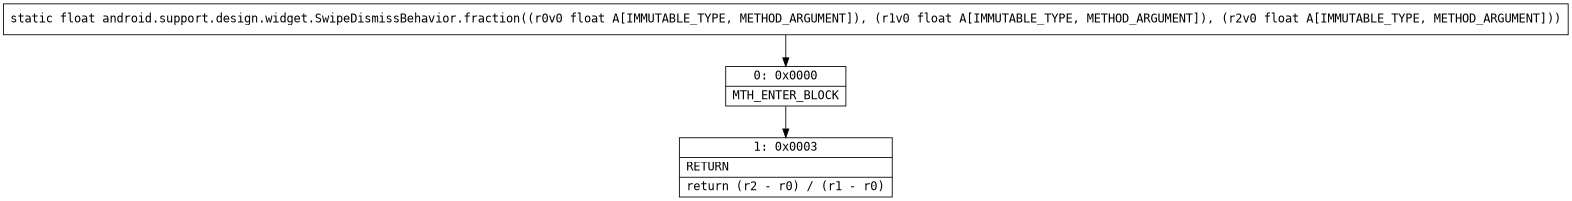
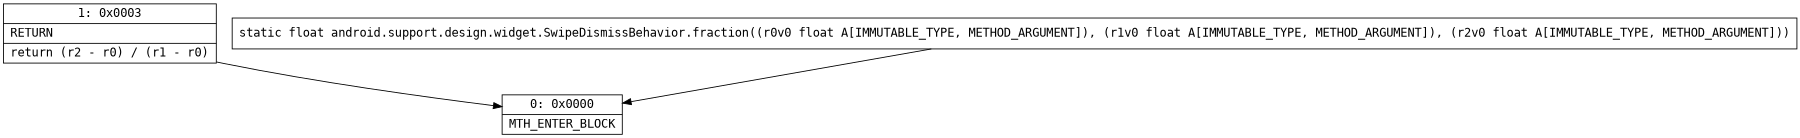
(786, 118) -> (355, 86)
